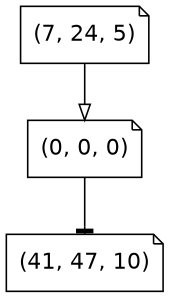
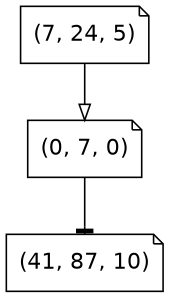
(85, 149) -> (85, 149)
(85, 263) -> (85, 263)
